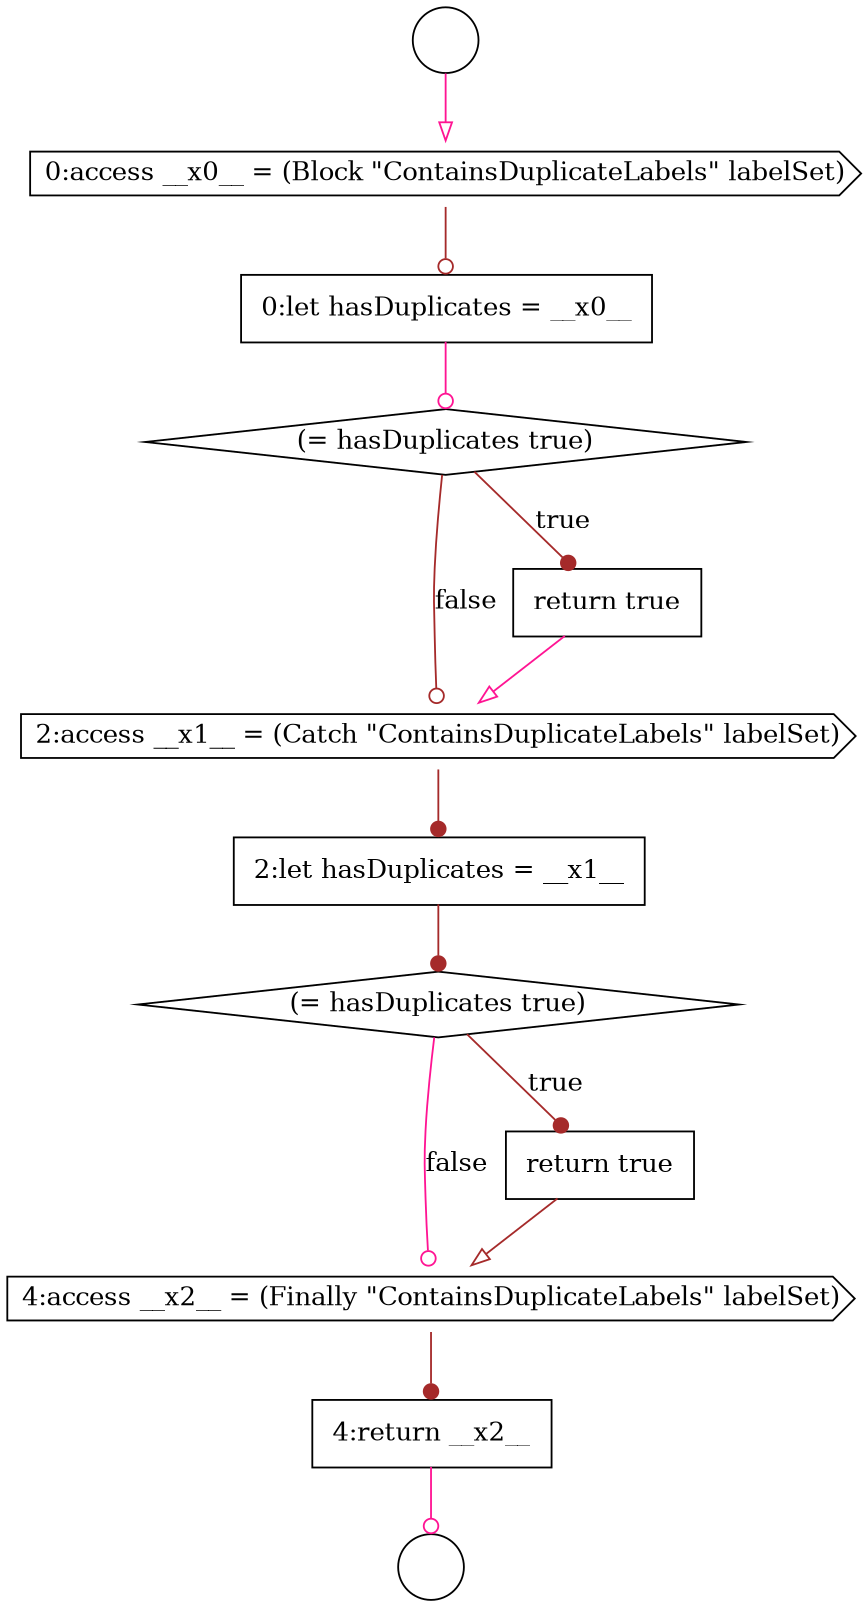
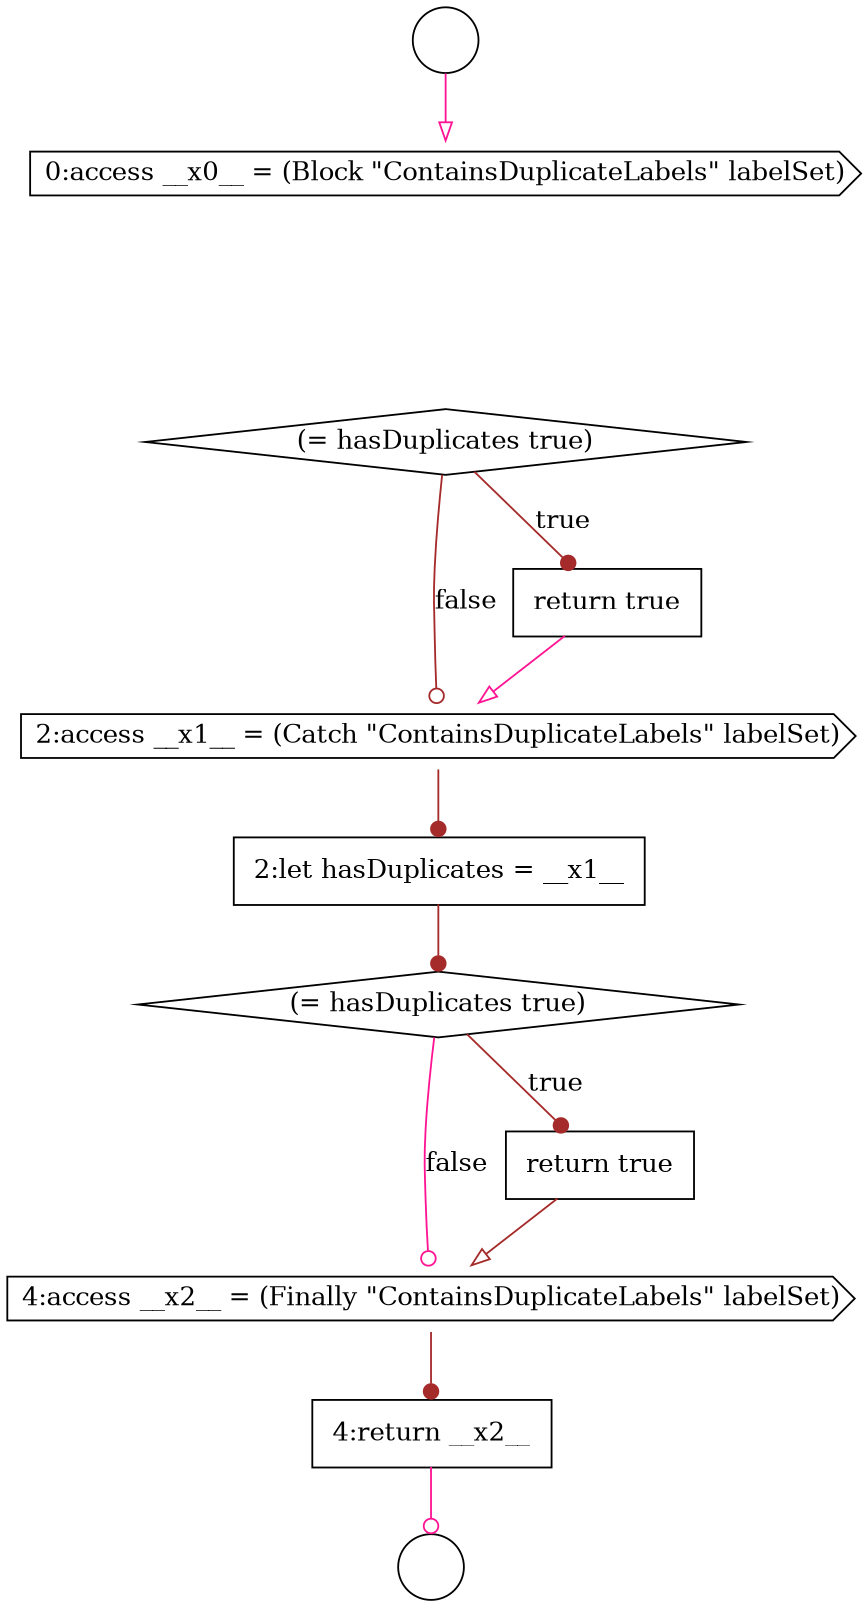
(446, 308) -> none
